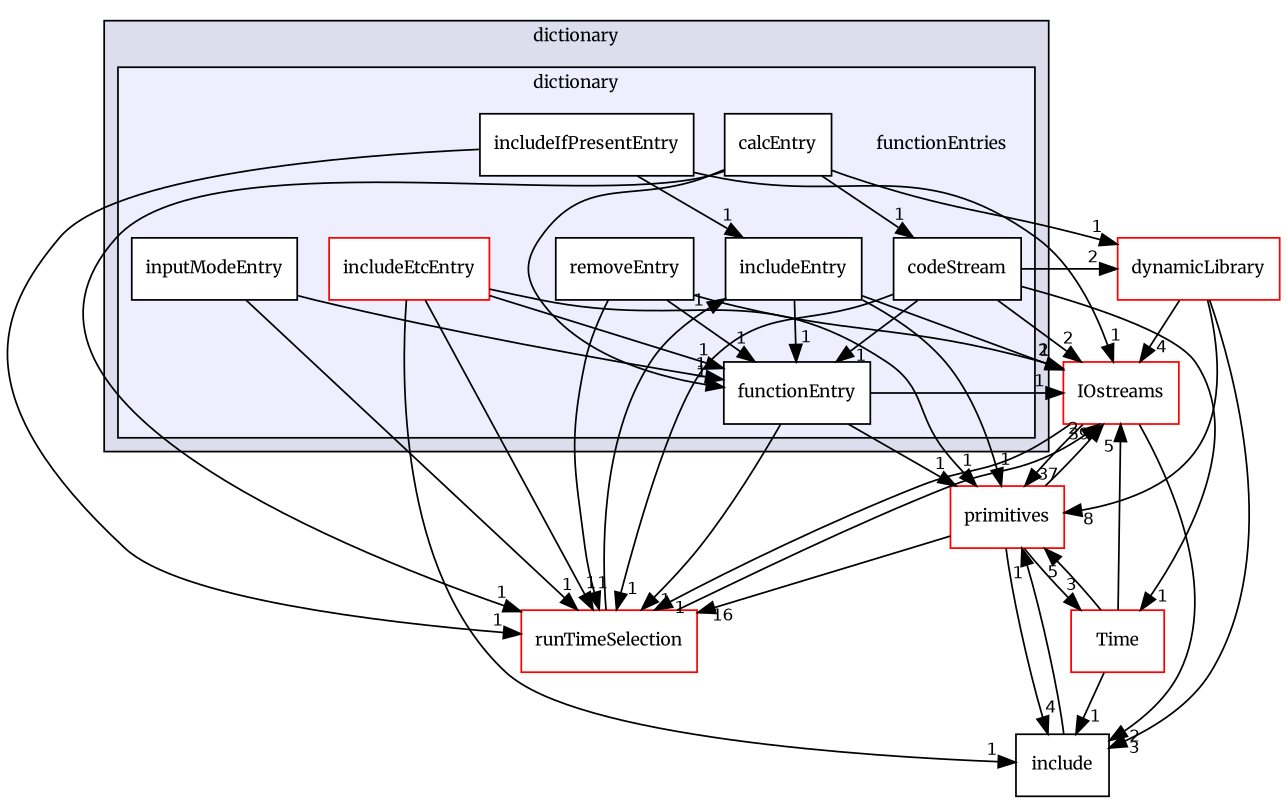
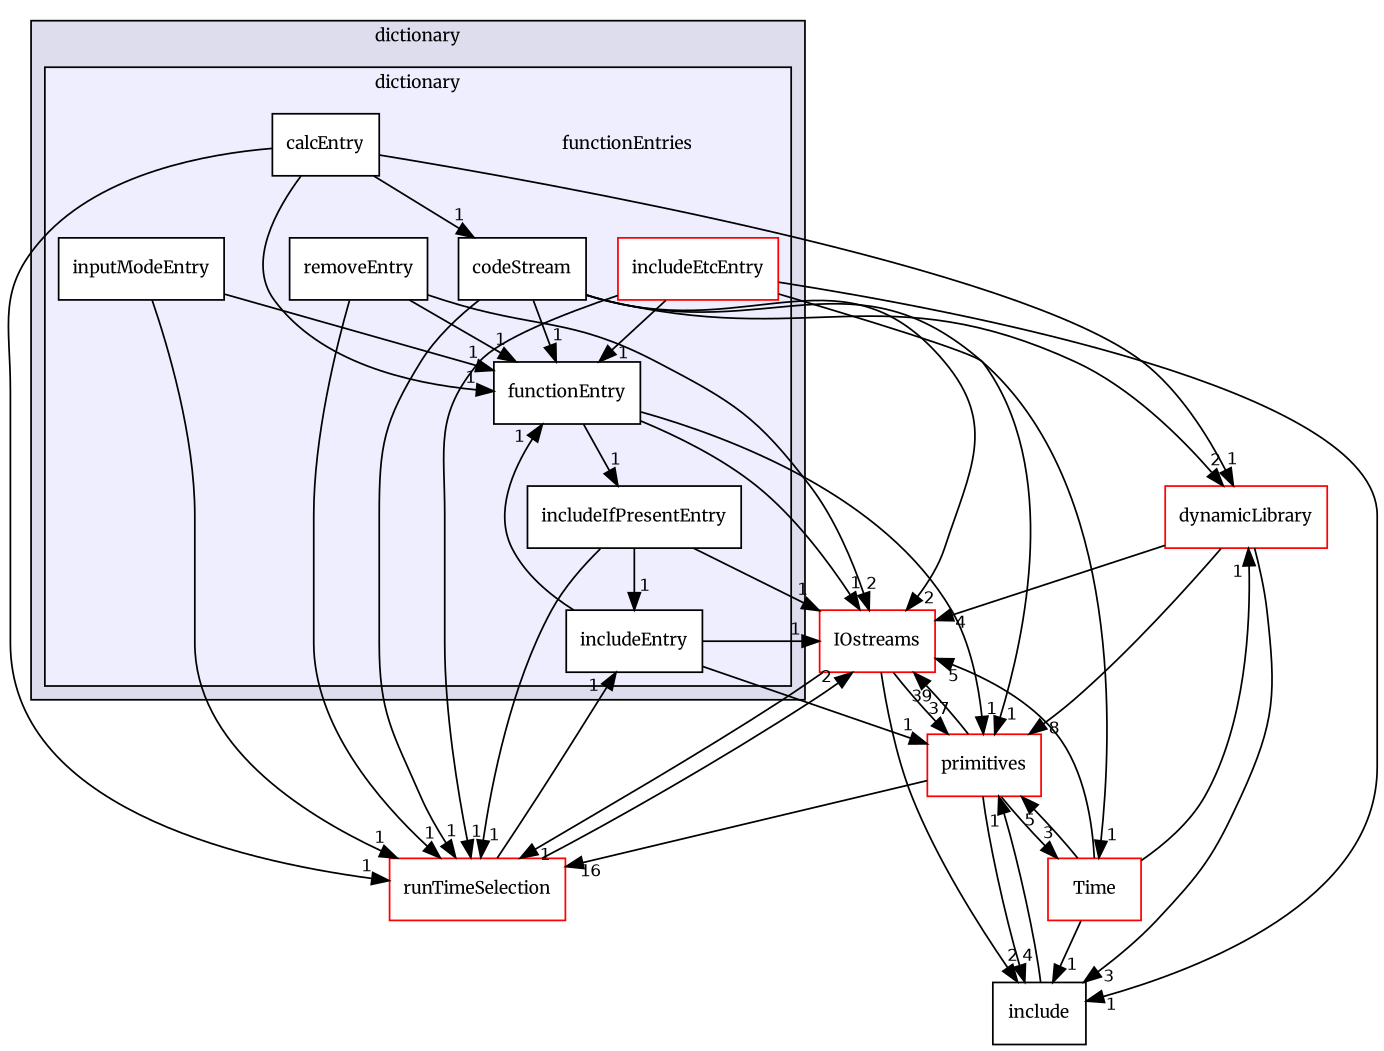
(723, 515) -> (597, 448)
none -> (1232, 728)
